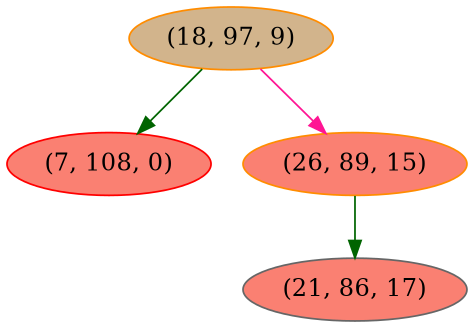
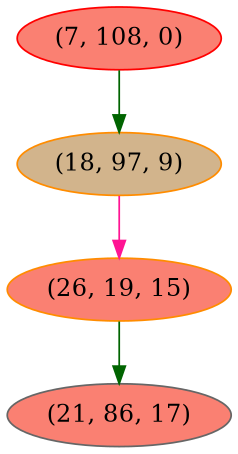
(176, 95) -> (119, 93)
(355, 164) -> (119, 290)
